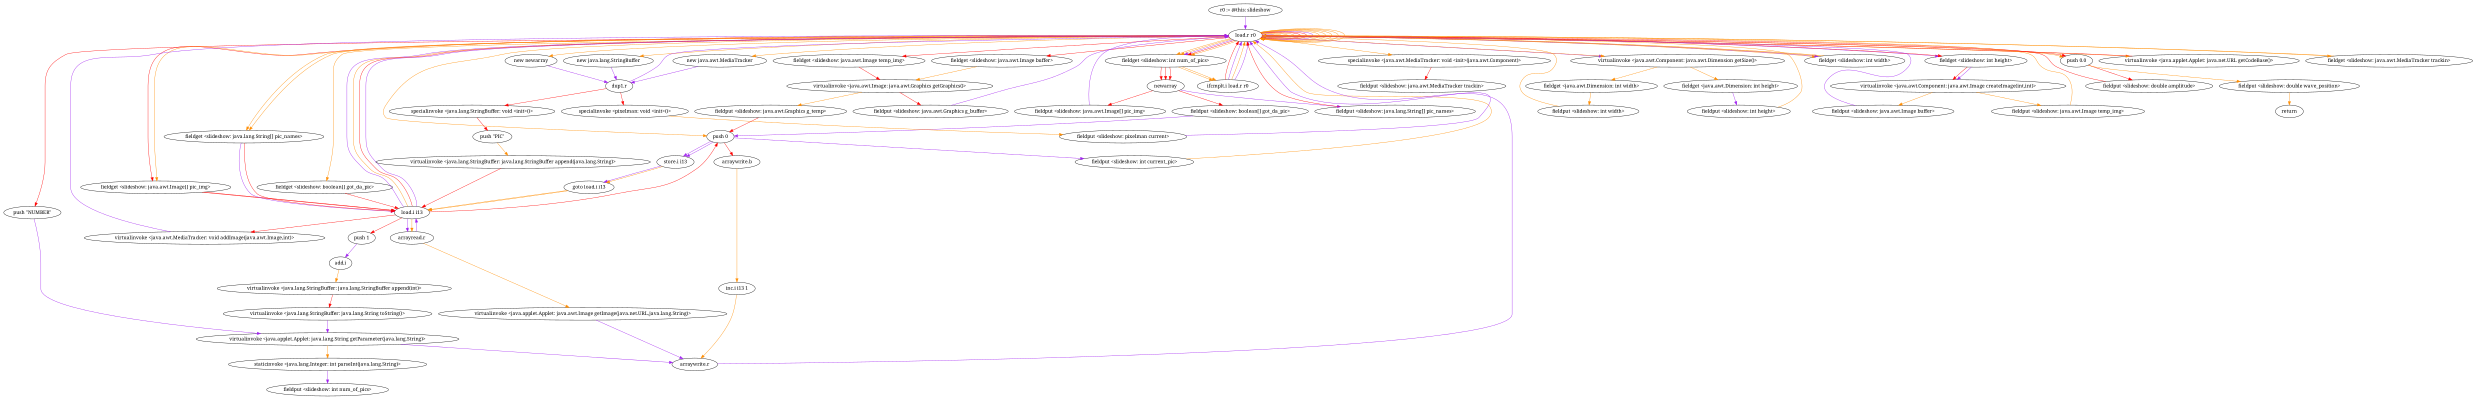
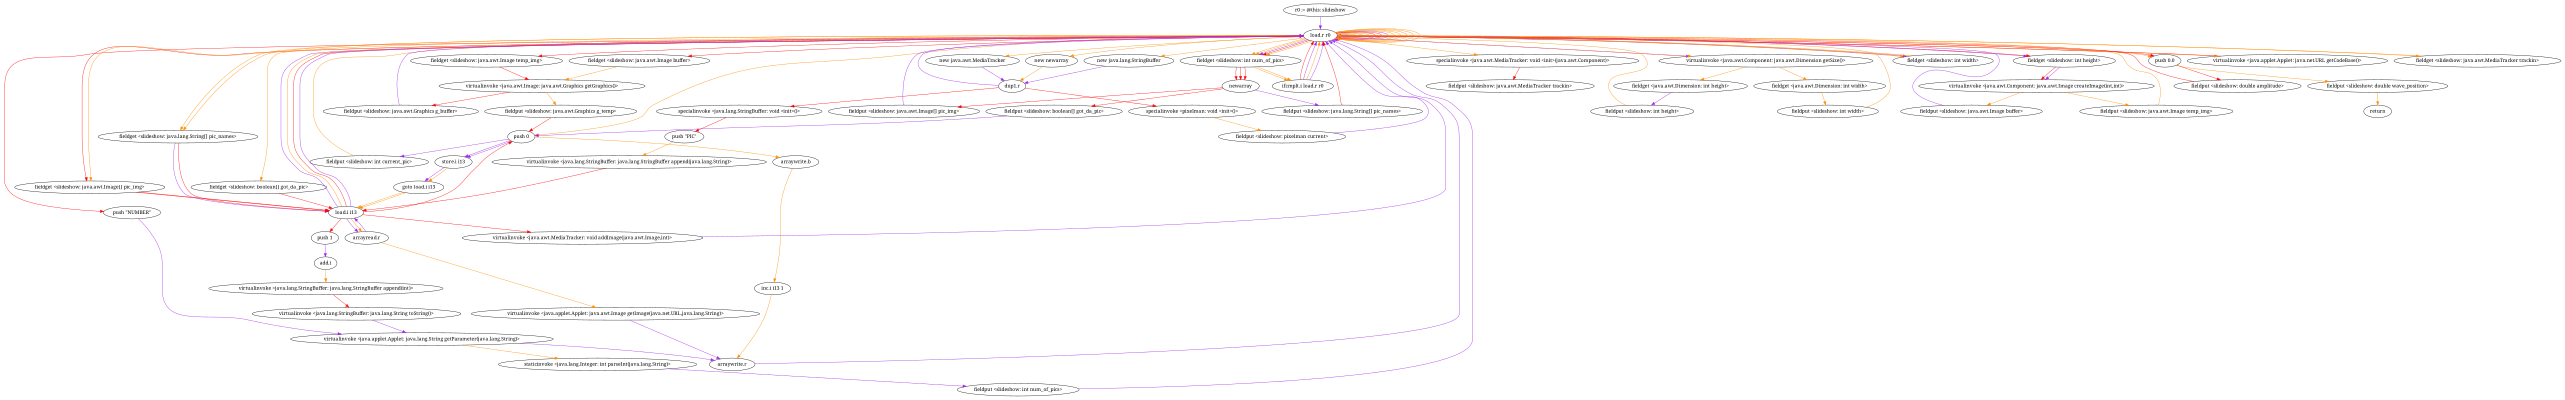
(576, 74) -> (1033, 73)
(728, 148) -> (656, 143)
none -> (1464, 349)
